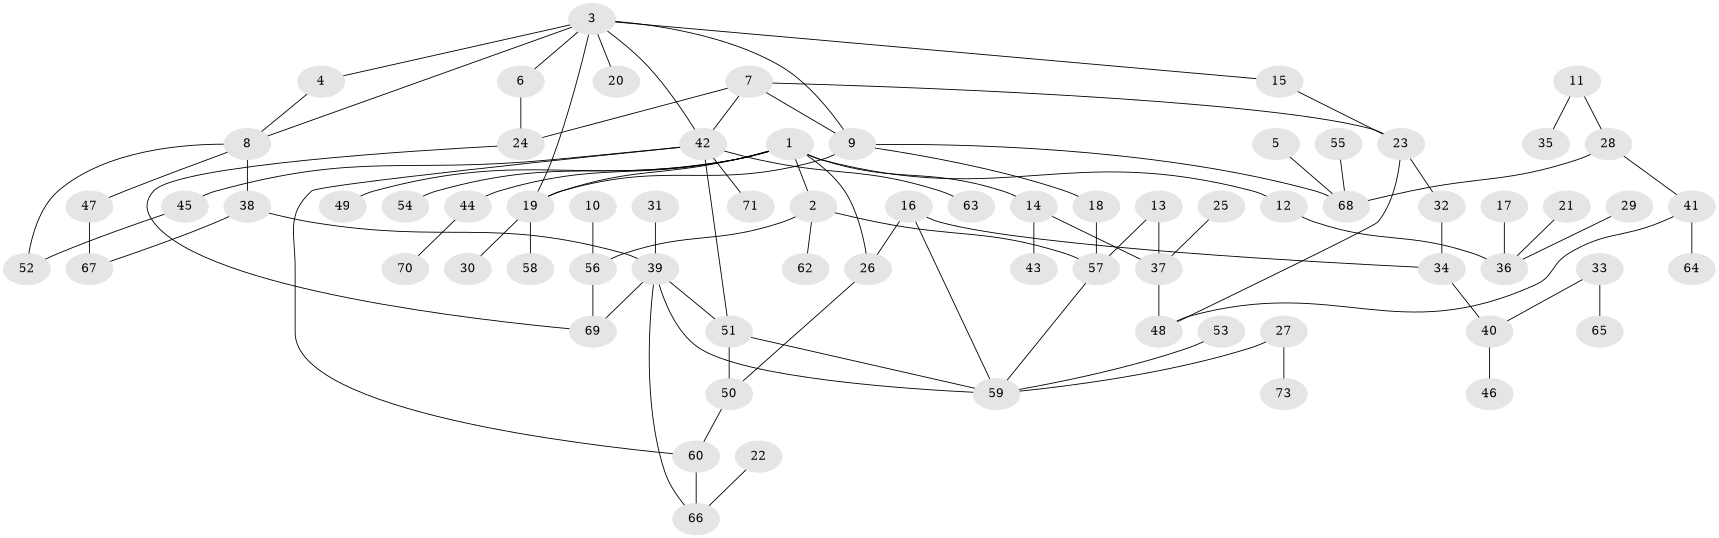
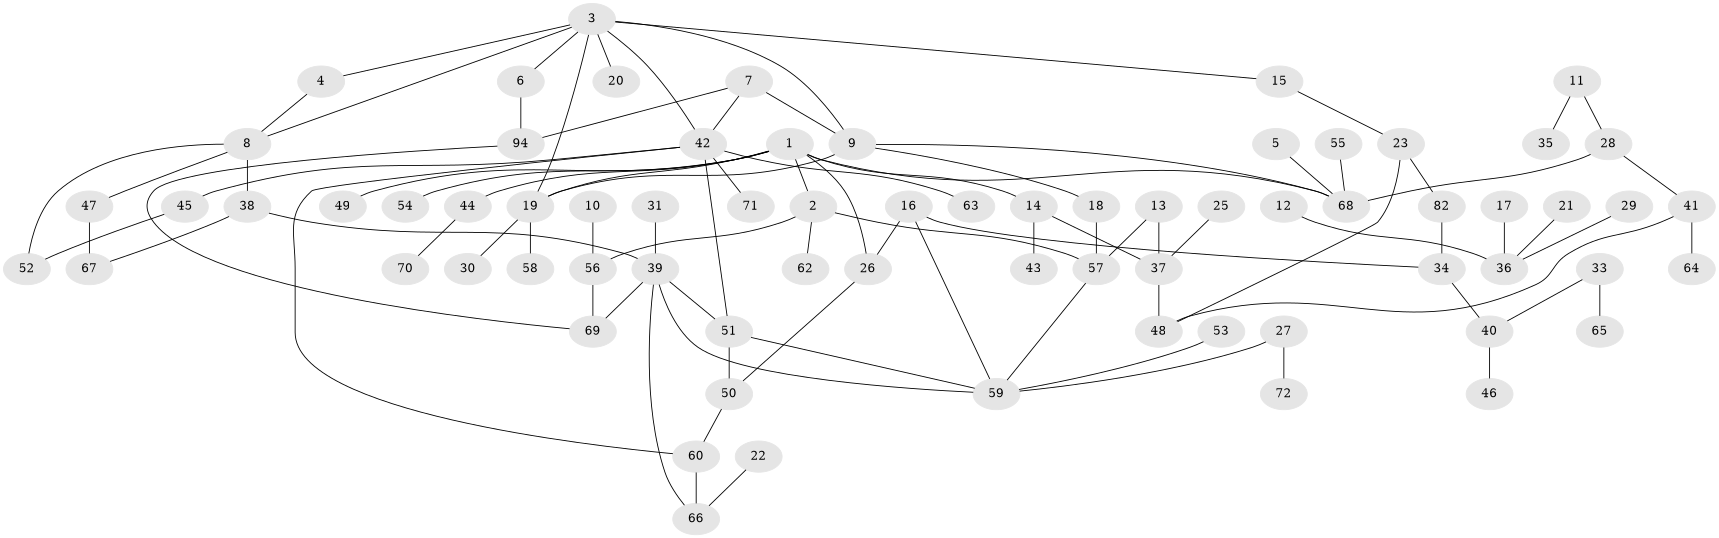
(1079, 96) -> none
(521, 144) -> (521, 144)
(1037, 175) -> (1068, 175)
(1442, 207) -> (1442, 207)
(1284, 394) -> (1284, 394)
